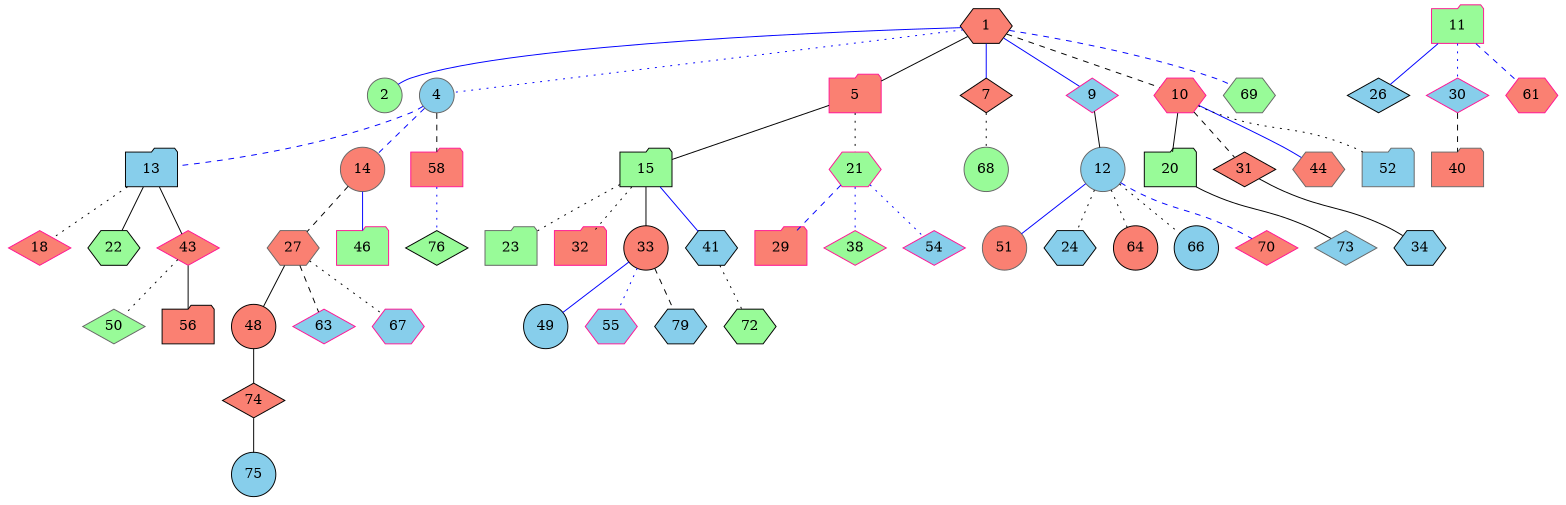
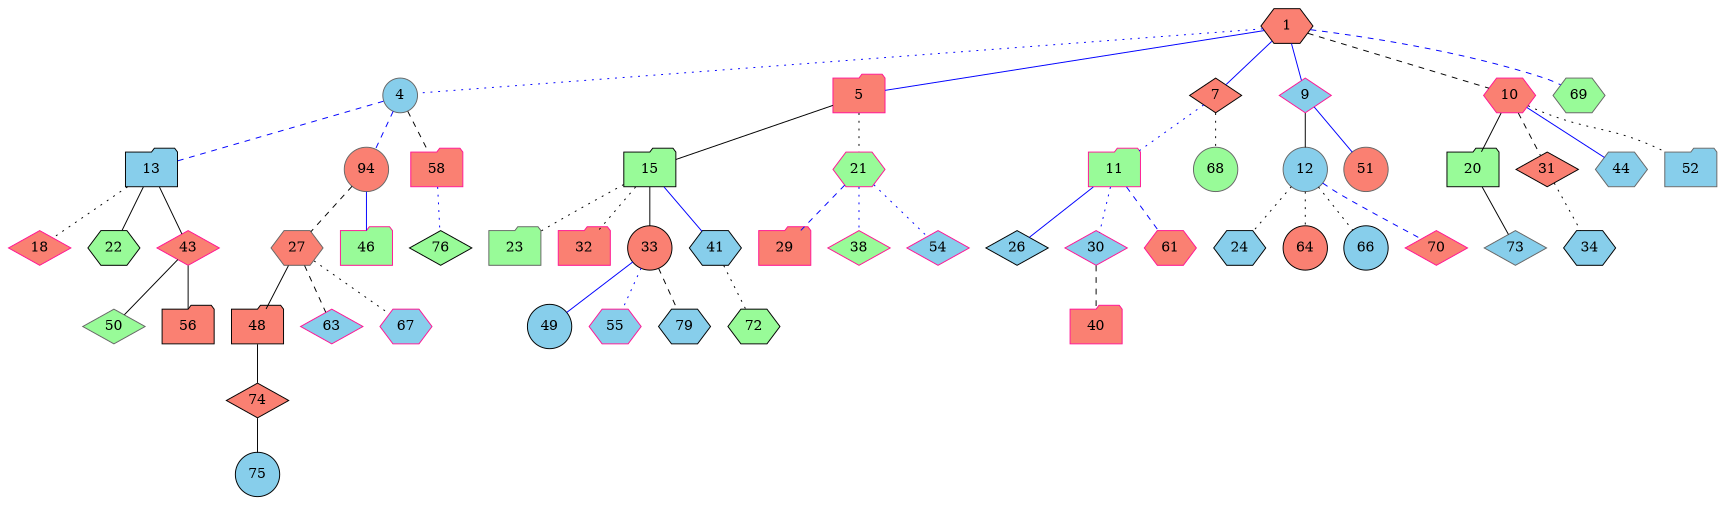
(924, 59) -> (1075, 60)
(385, 95) -> none
none -> (1171, 128)
(363, 169) -> (366, 169)
(1319, 169) -> (1621, 169)
(1458, 169) -> (1096, 327)
(1331, 207) -> (1567, 207)
(1054, 209) -> (1333, 130)
(151, 287) -> (151, 287)
(254, 327) -> (258, 327)
